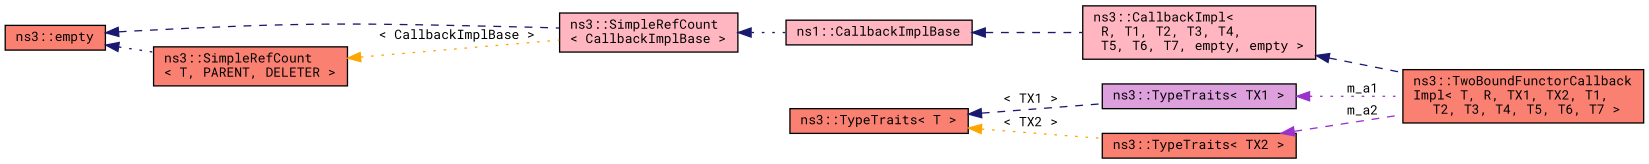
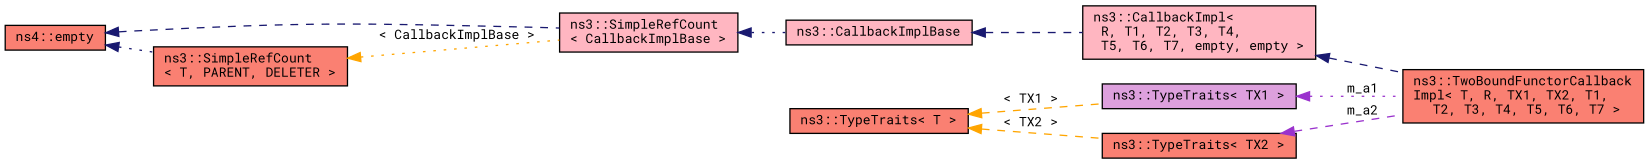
(879, 33) -> (879, 33)
(55, 38) -> (55, 38)
(1042, 108) -> (1042, 108)
(1042, 134) -> (1042, 134)
